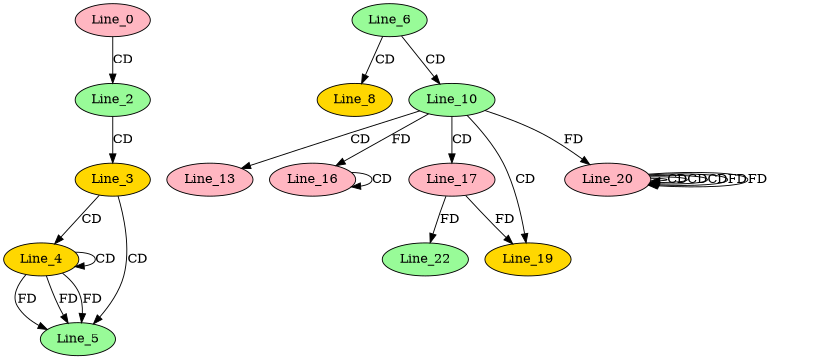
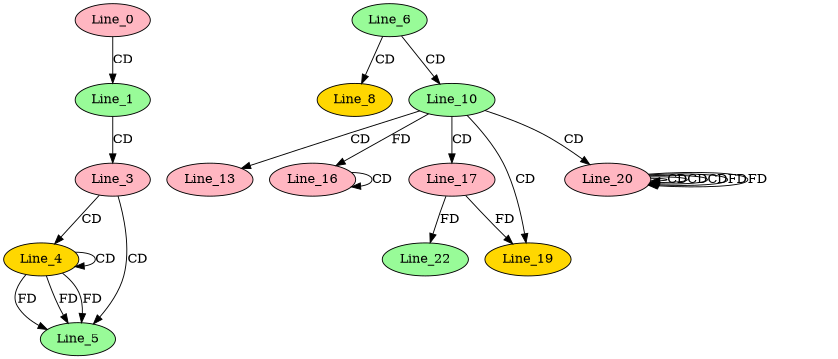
(113, 100) -> (113, 100)
(574, 140) -> (574, 140)
(113, 180) -> (113, 180)
